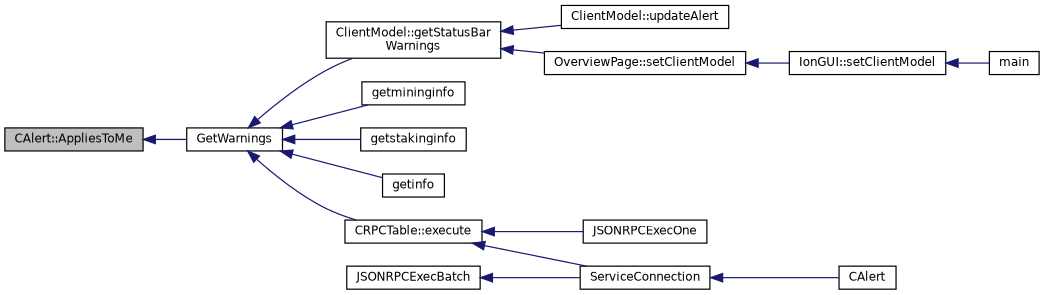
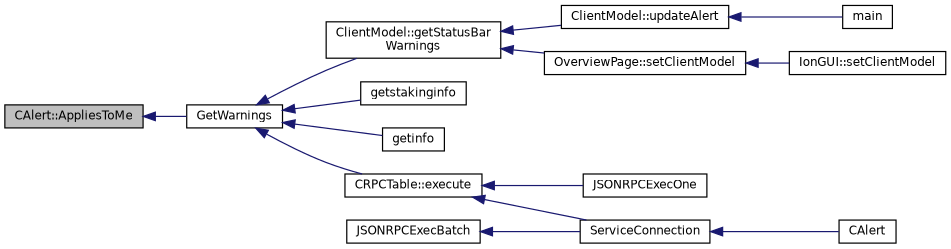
(974, 63) -> (792, 17)
(413, 93) -> none
